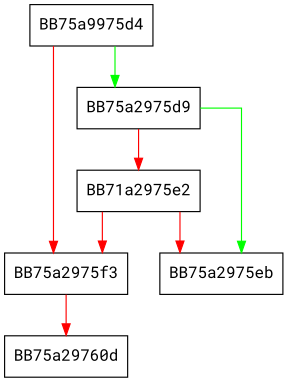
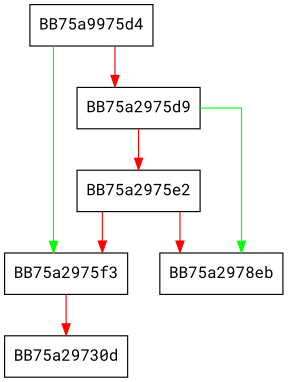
(115, 61) -> (115, 61)
(53, 144) -> (53, 144)
(139, 191) -> (139, 191)
(221, 274) -> (221, 274)
(66, 356) -> (66, 356)
